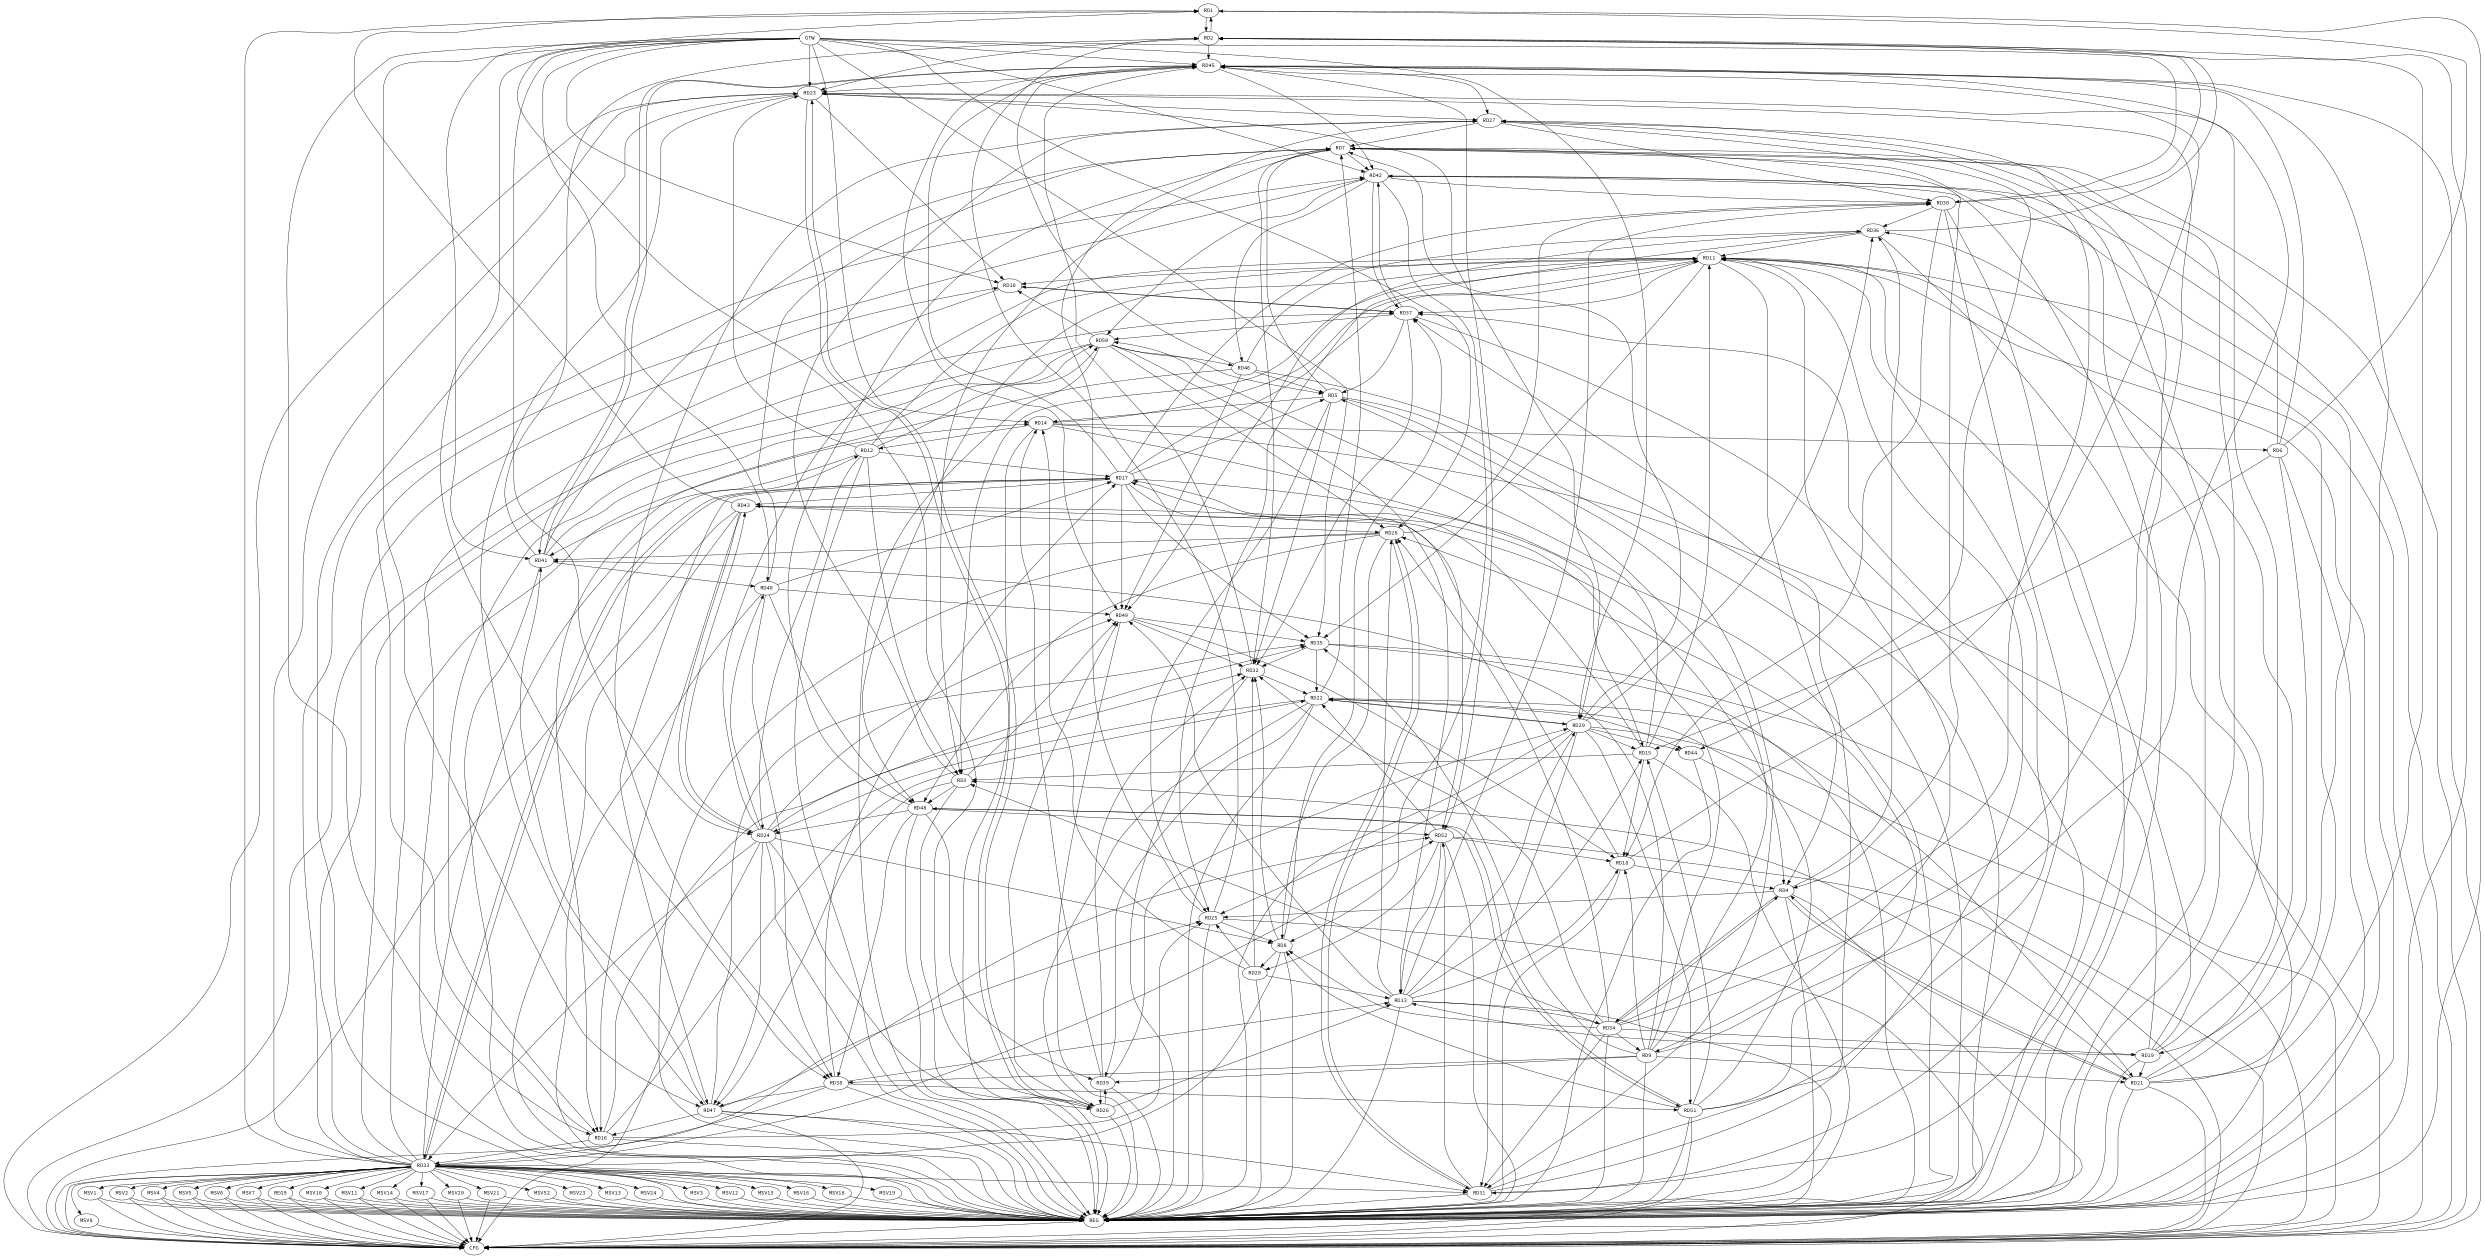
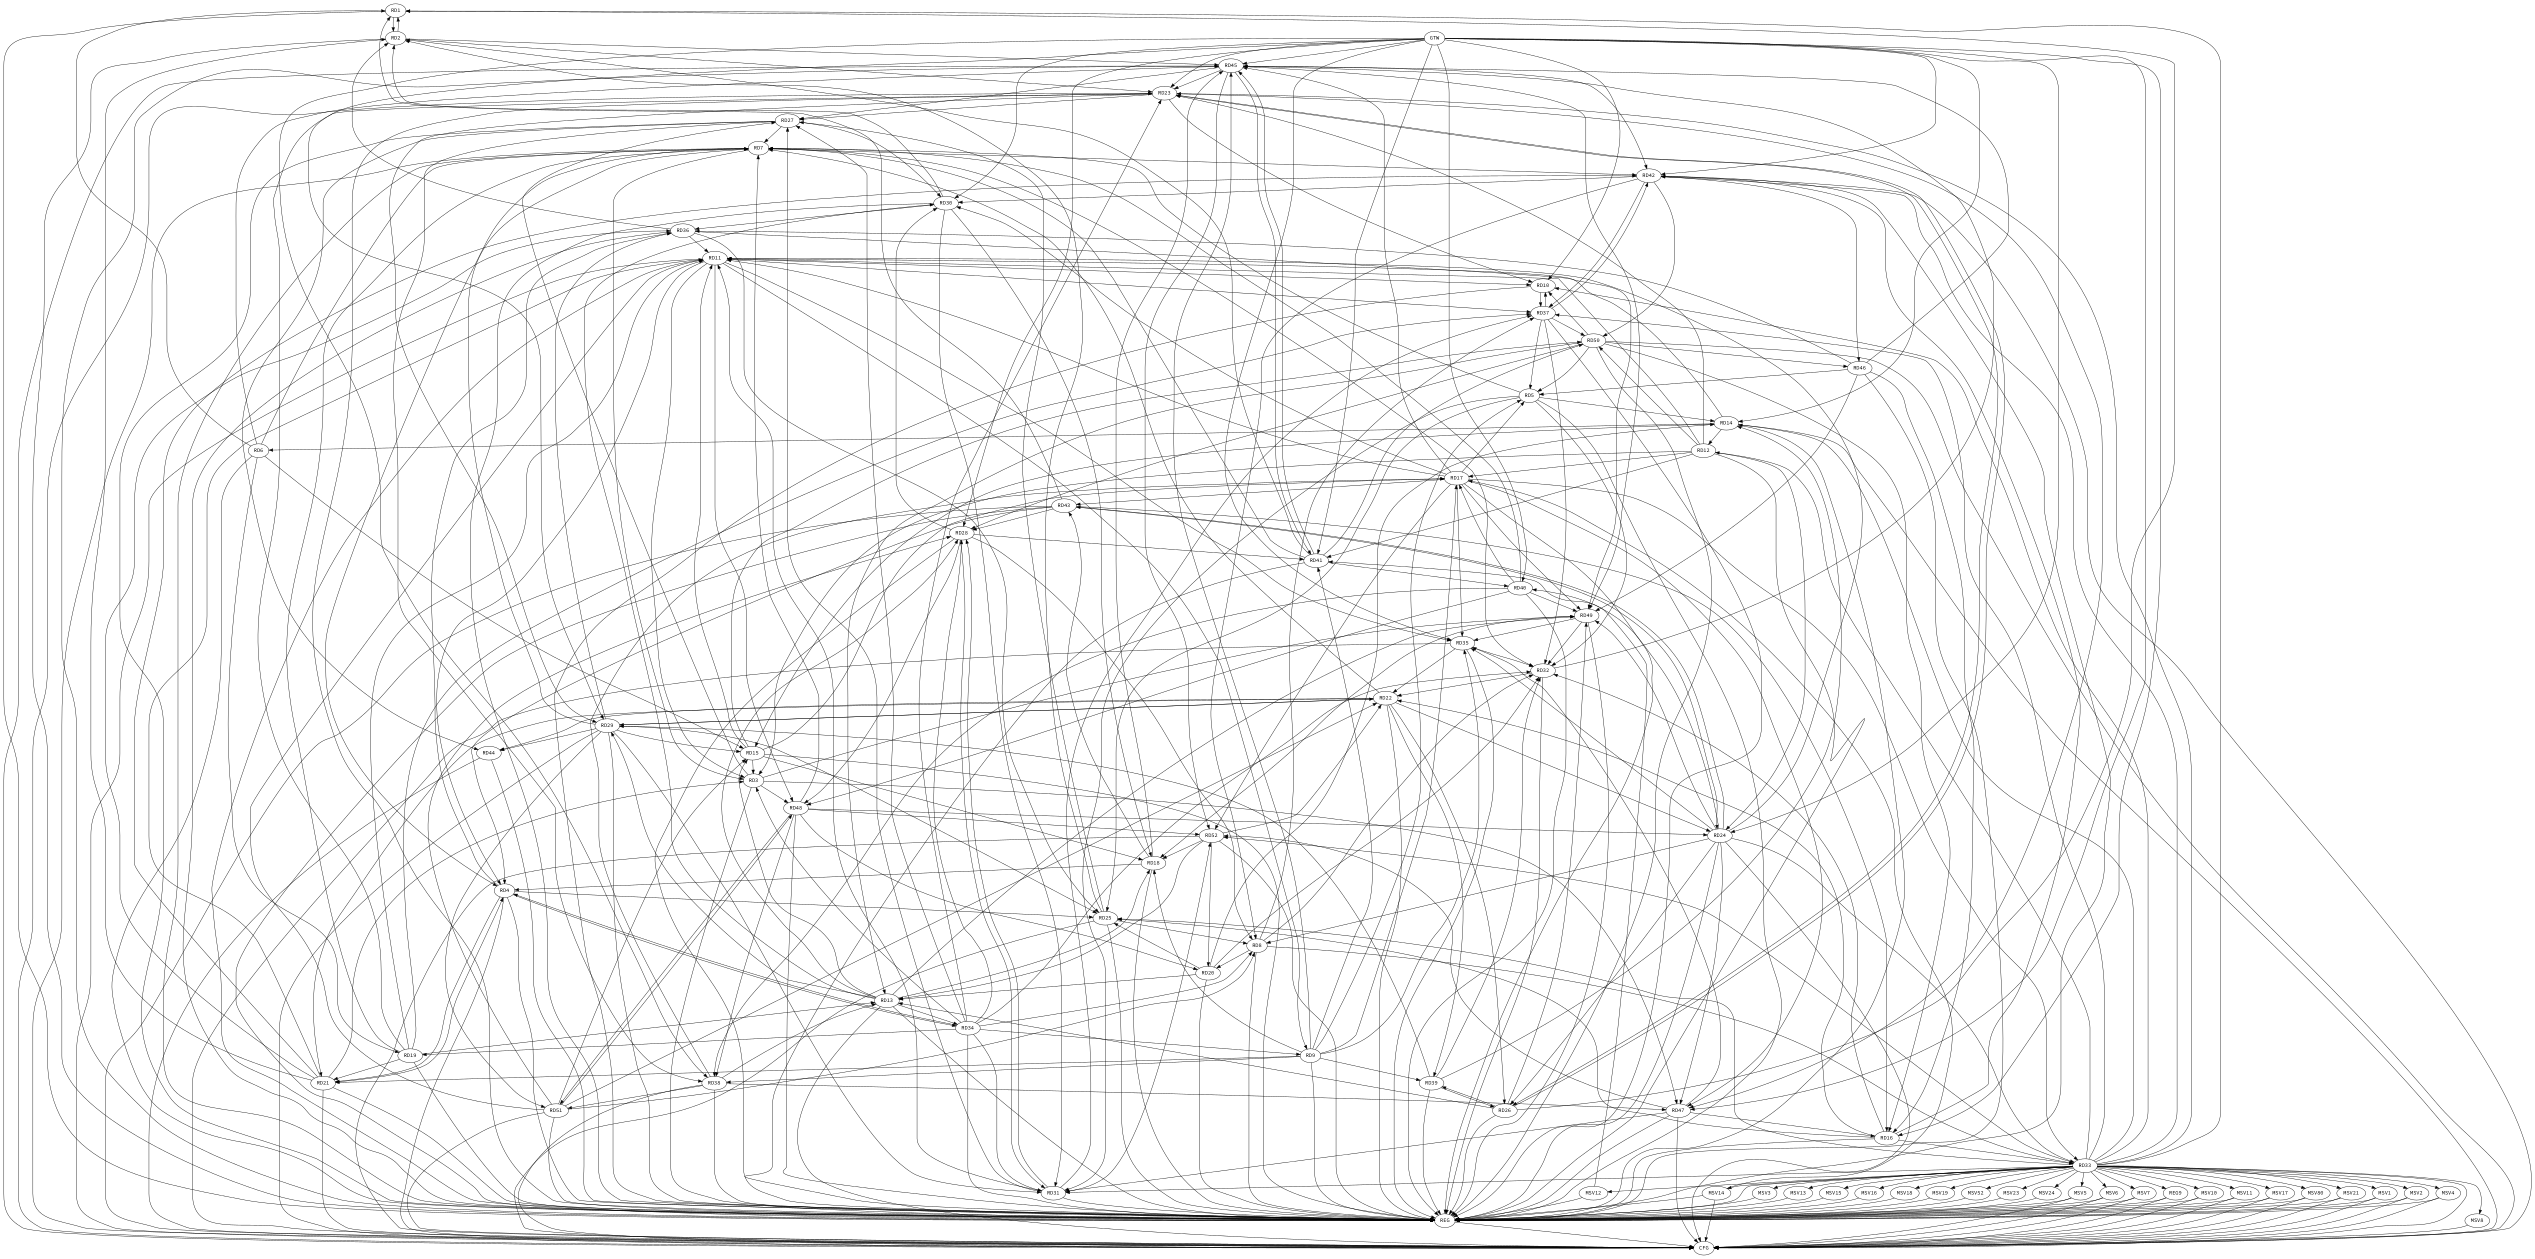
(603, 626) -> (1890, 812)
(549, 859) -> (1643, 752)
(956, 978) -> (977, 910)
(456, 1193) -> (2316, 1193)
